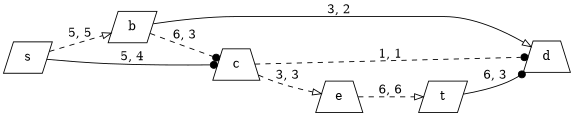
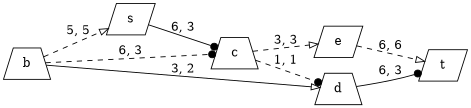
(133, 27) -> (27, 64)
(76, 44) -> (72, 44)
(133, 57) -> (183, 27)
(492, 88) -> (386, 81)
(339, 97) -> (338, 42)
